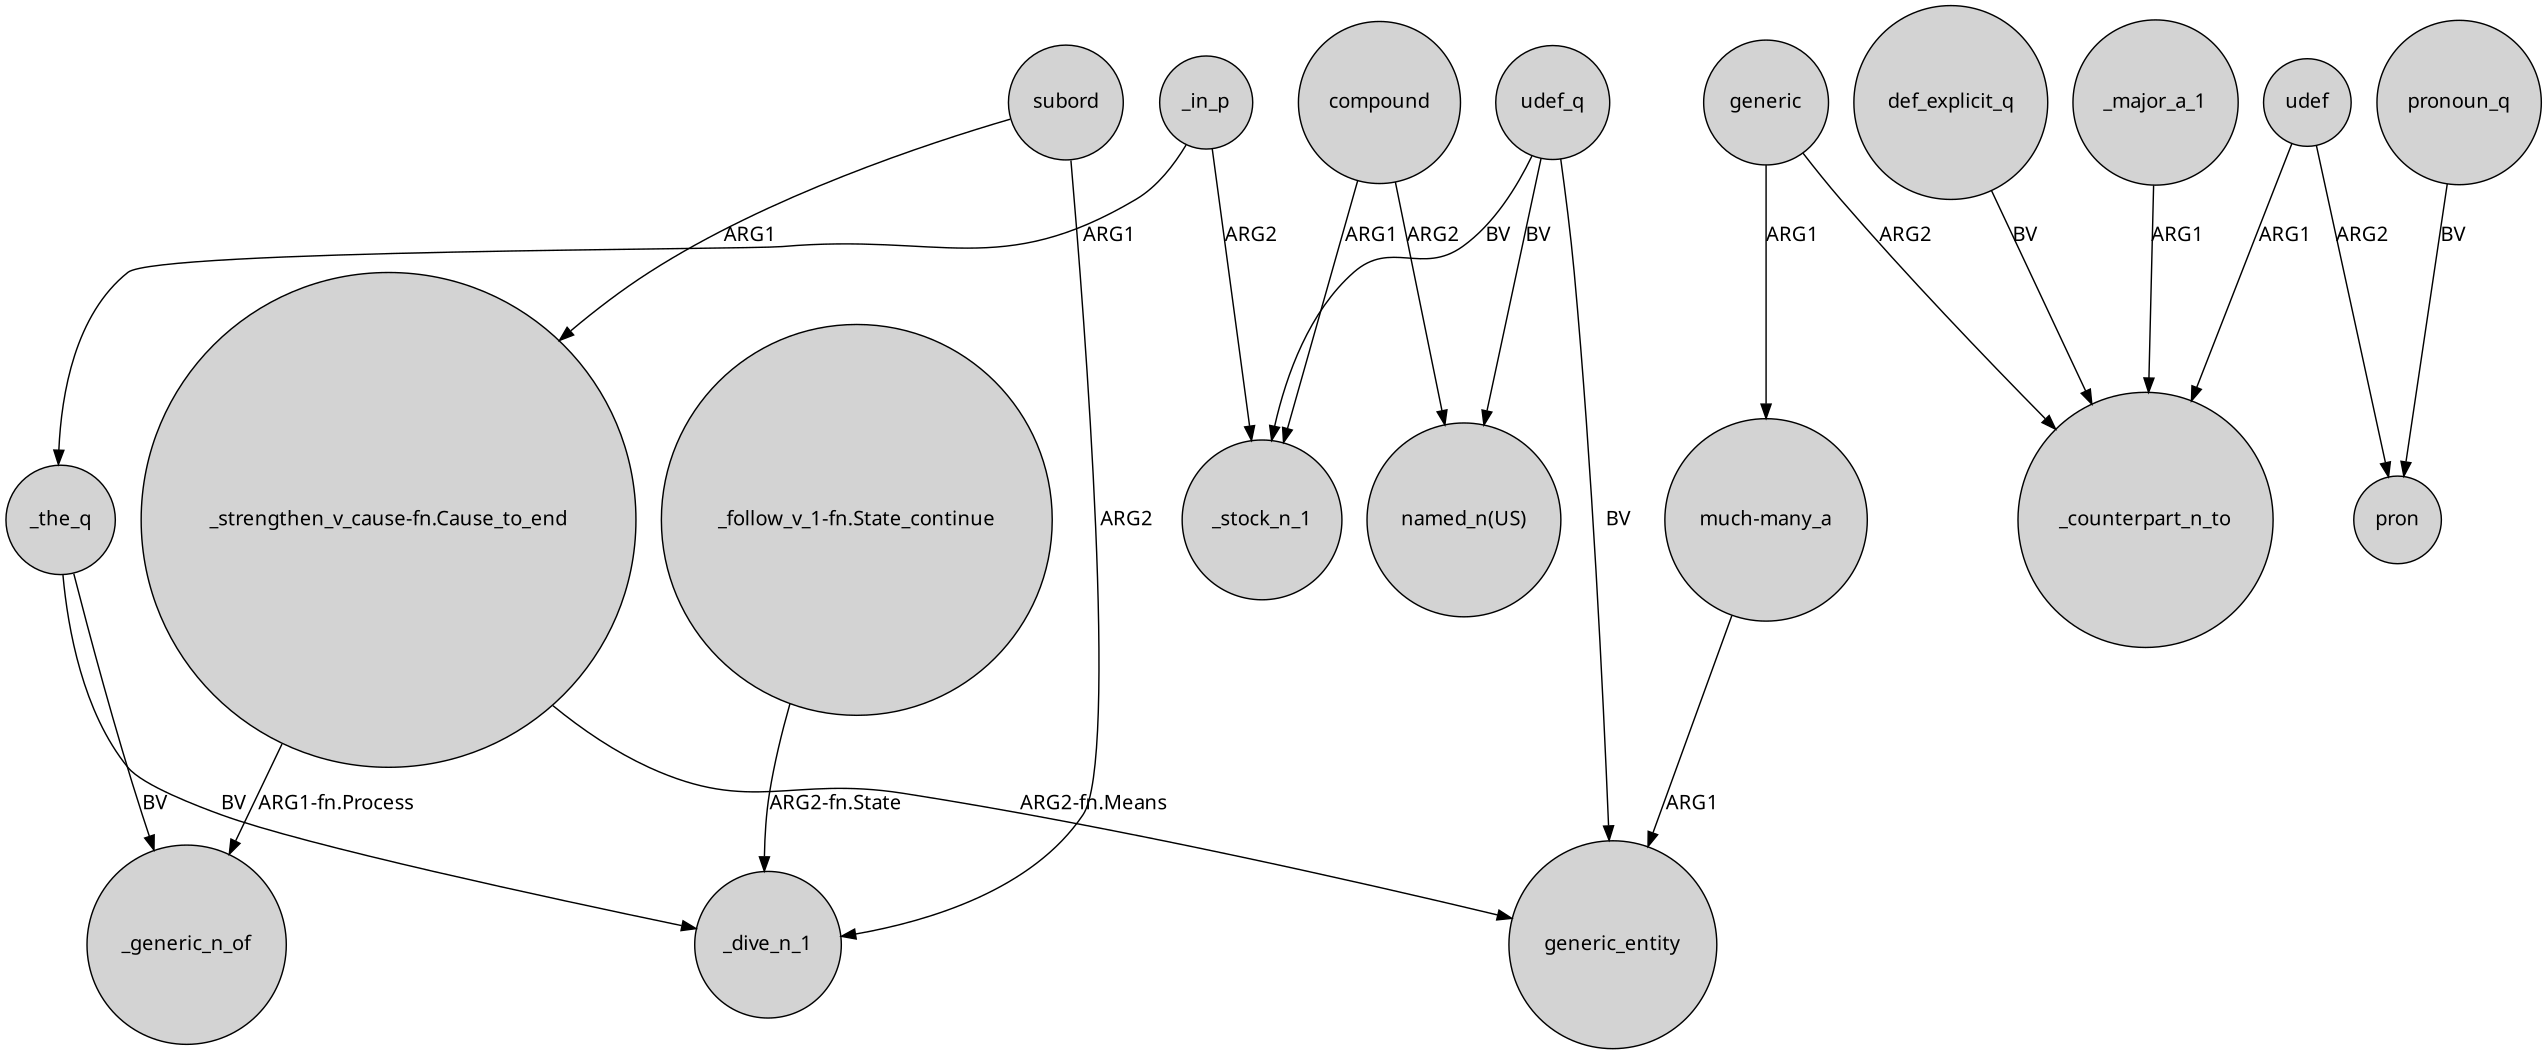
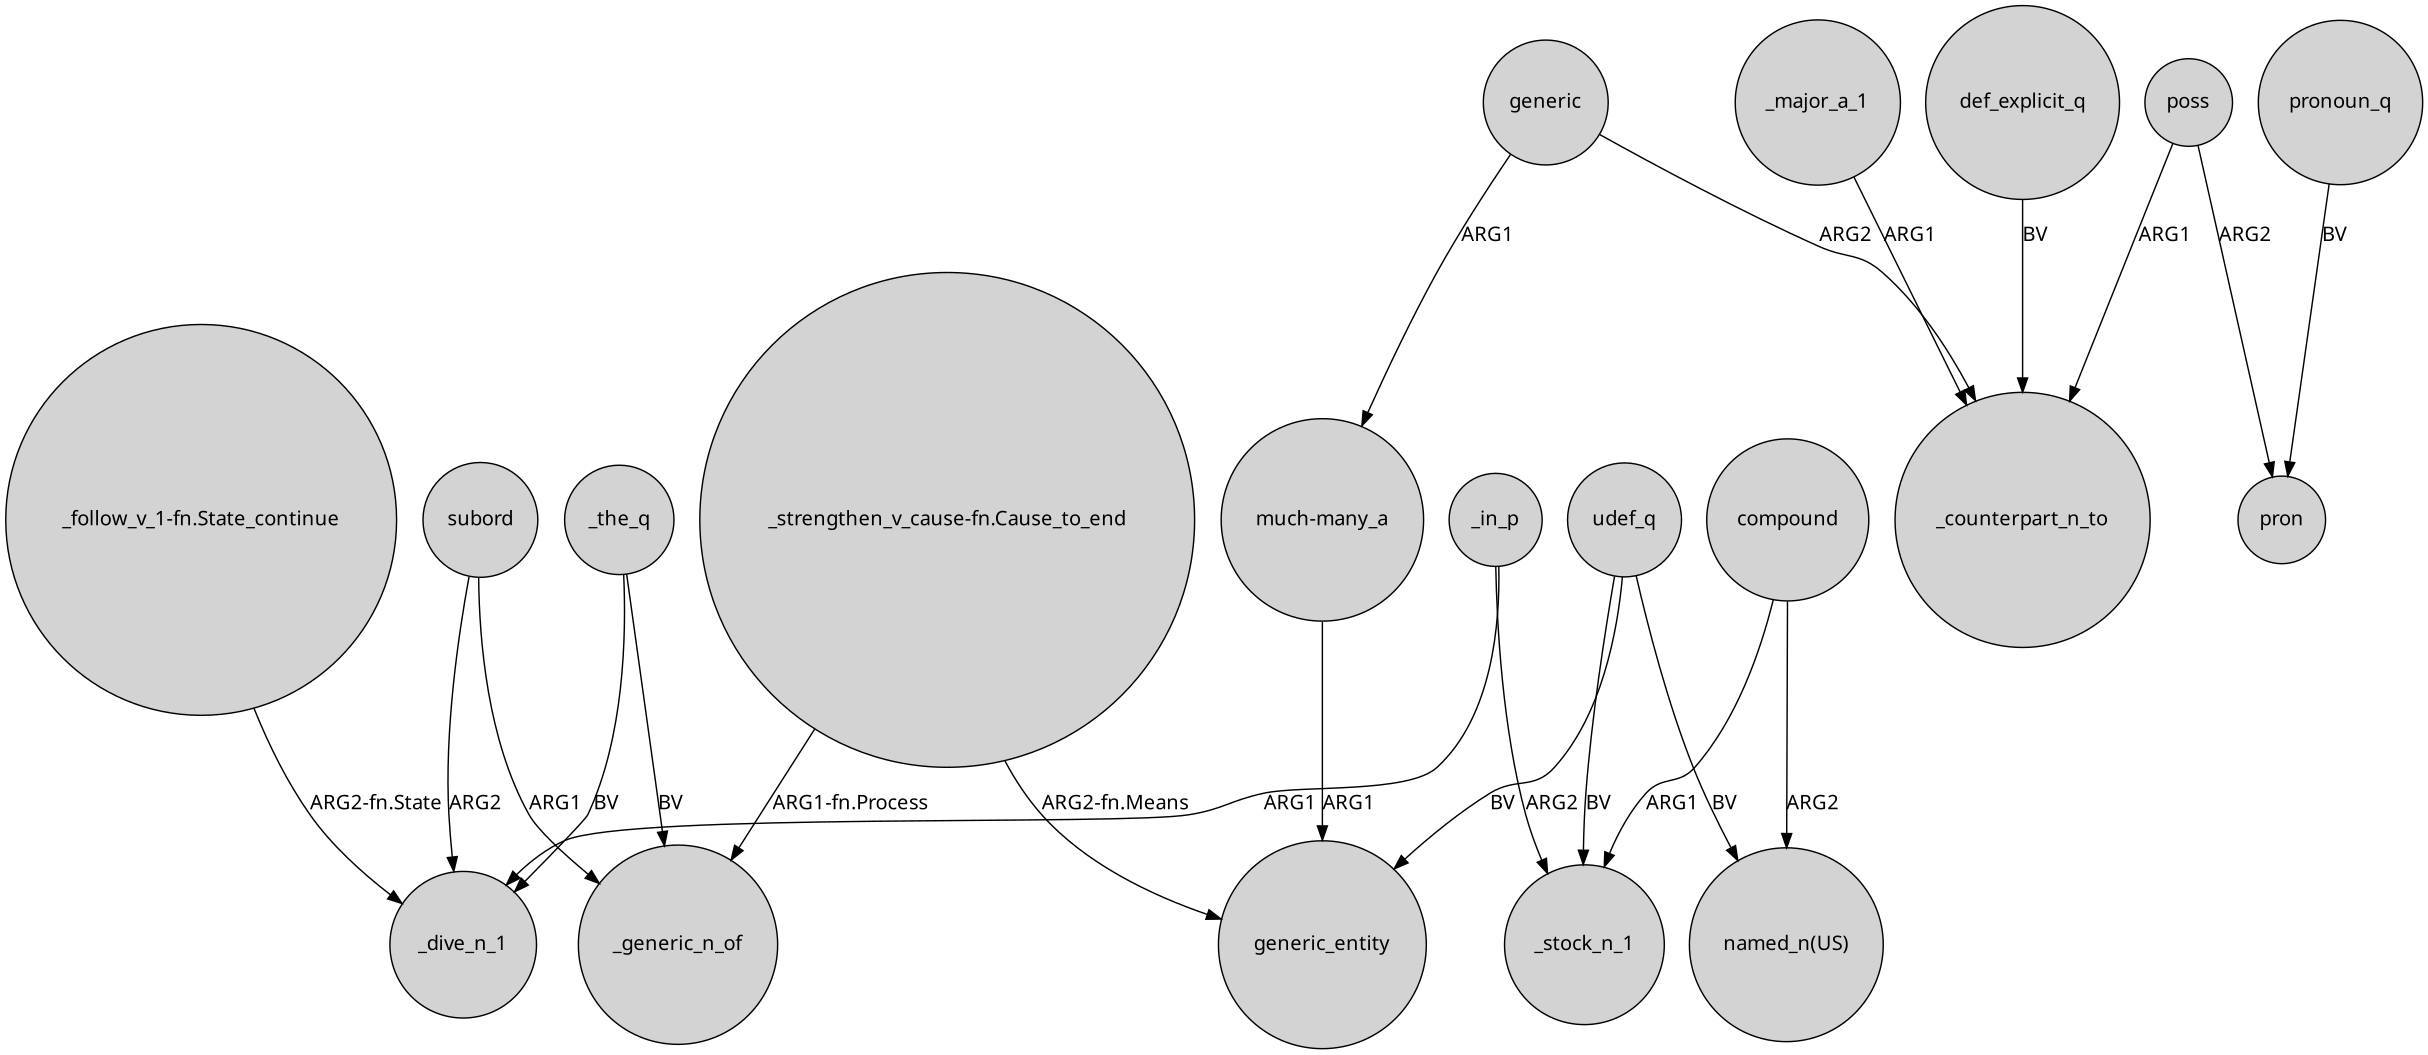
(2307, 103) -> (2189, 103)
(780, 203) -> (500, 740)
(575, 250) -> (1082, 819)
